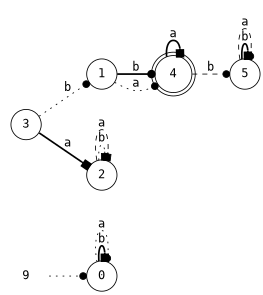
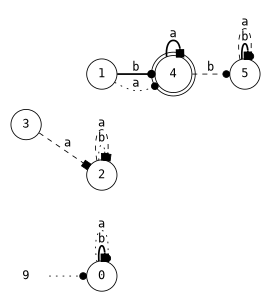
(61, 101) -> none
(61, 148) -> (61, 148)
